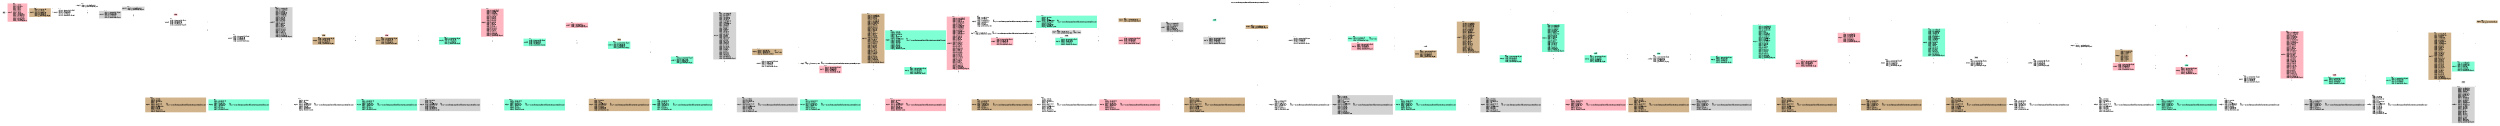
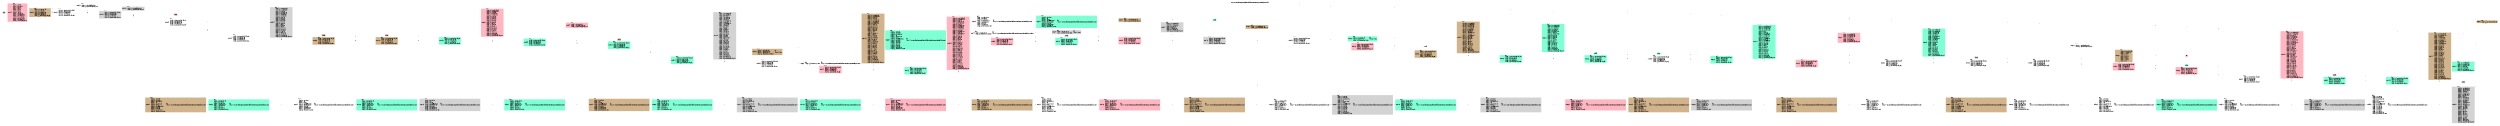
(1891, 105) -> (1891, 105)
